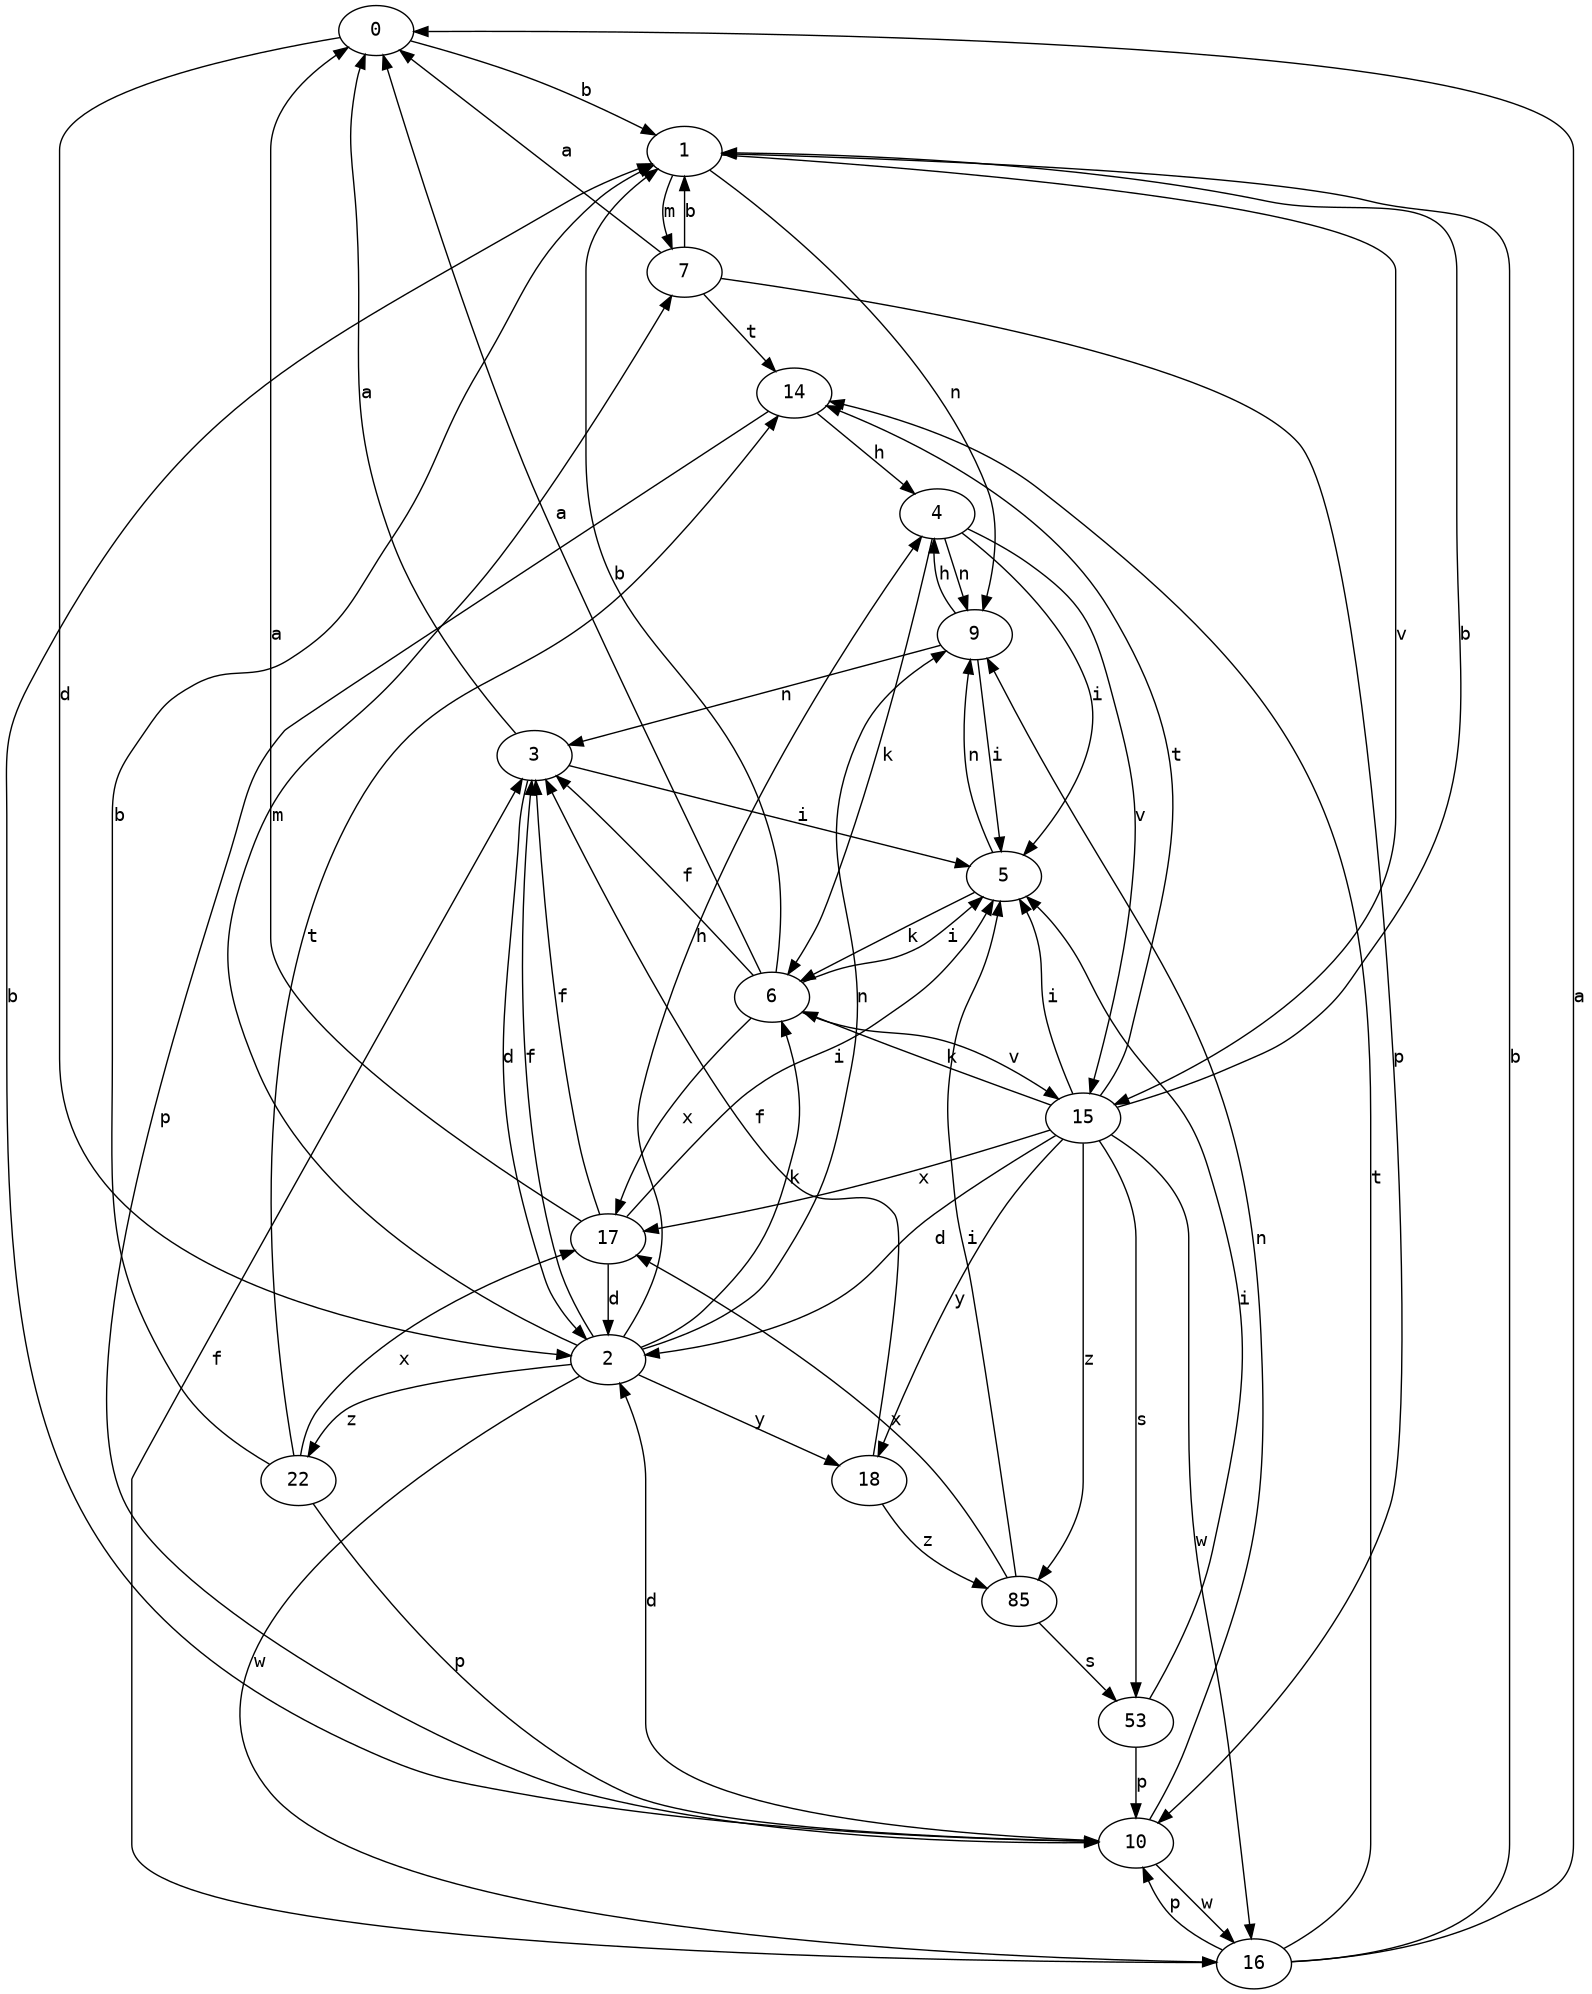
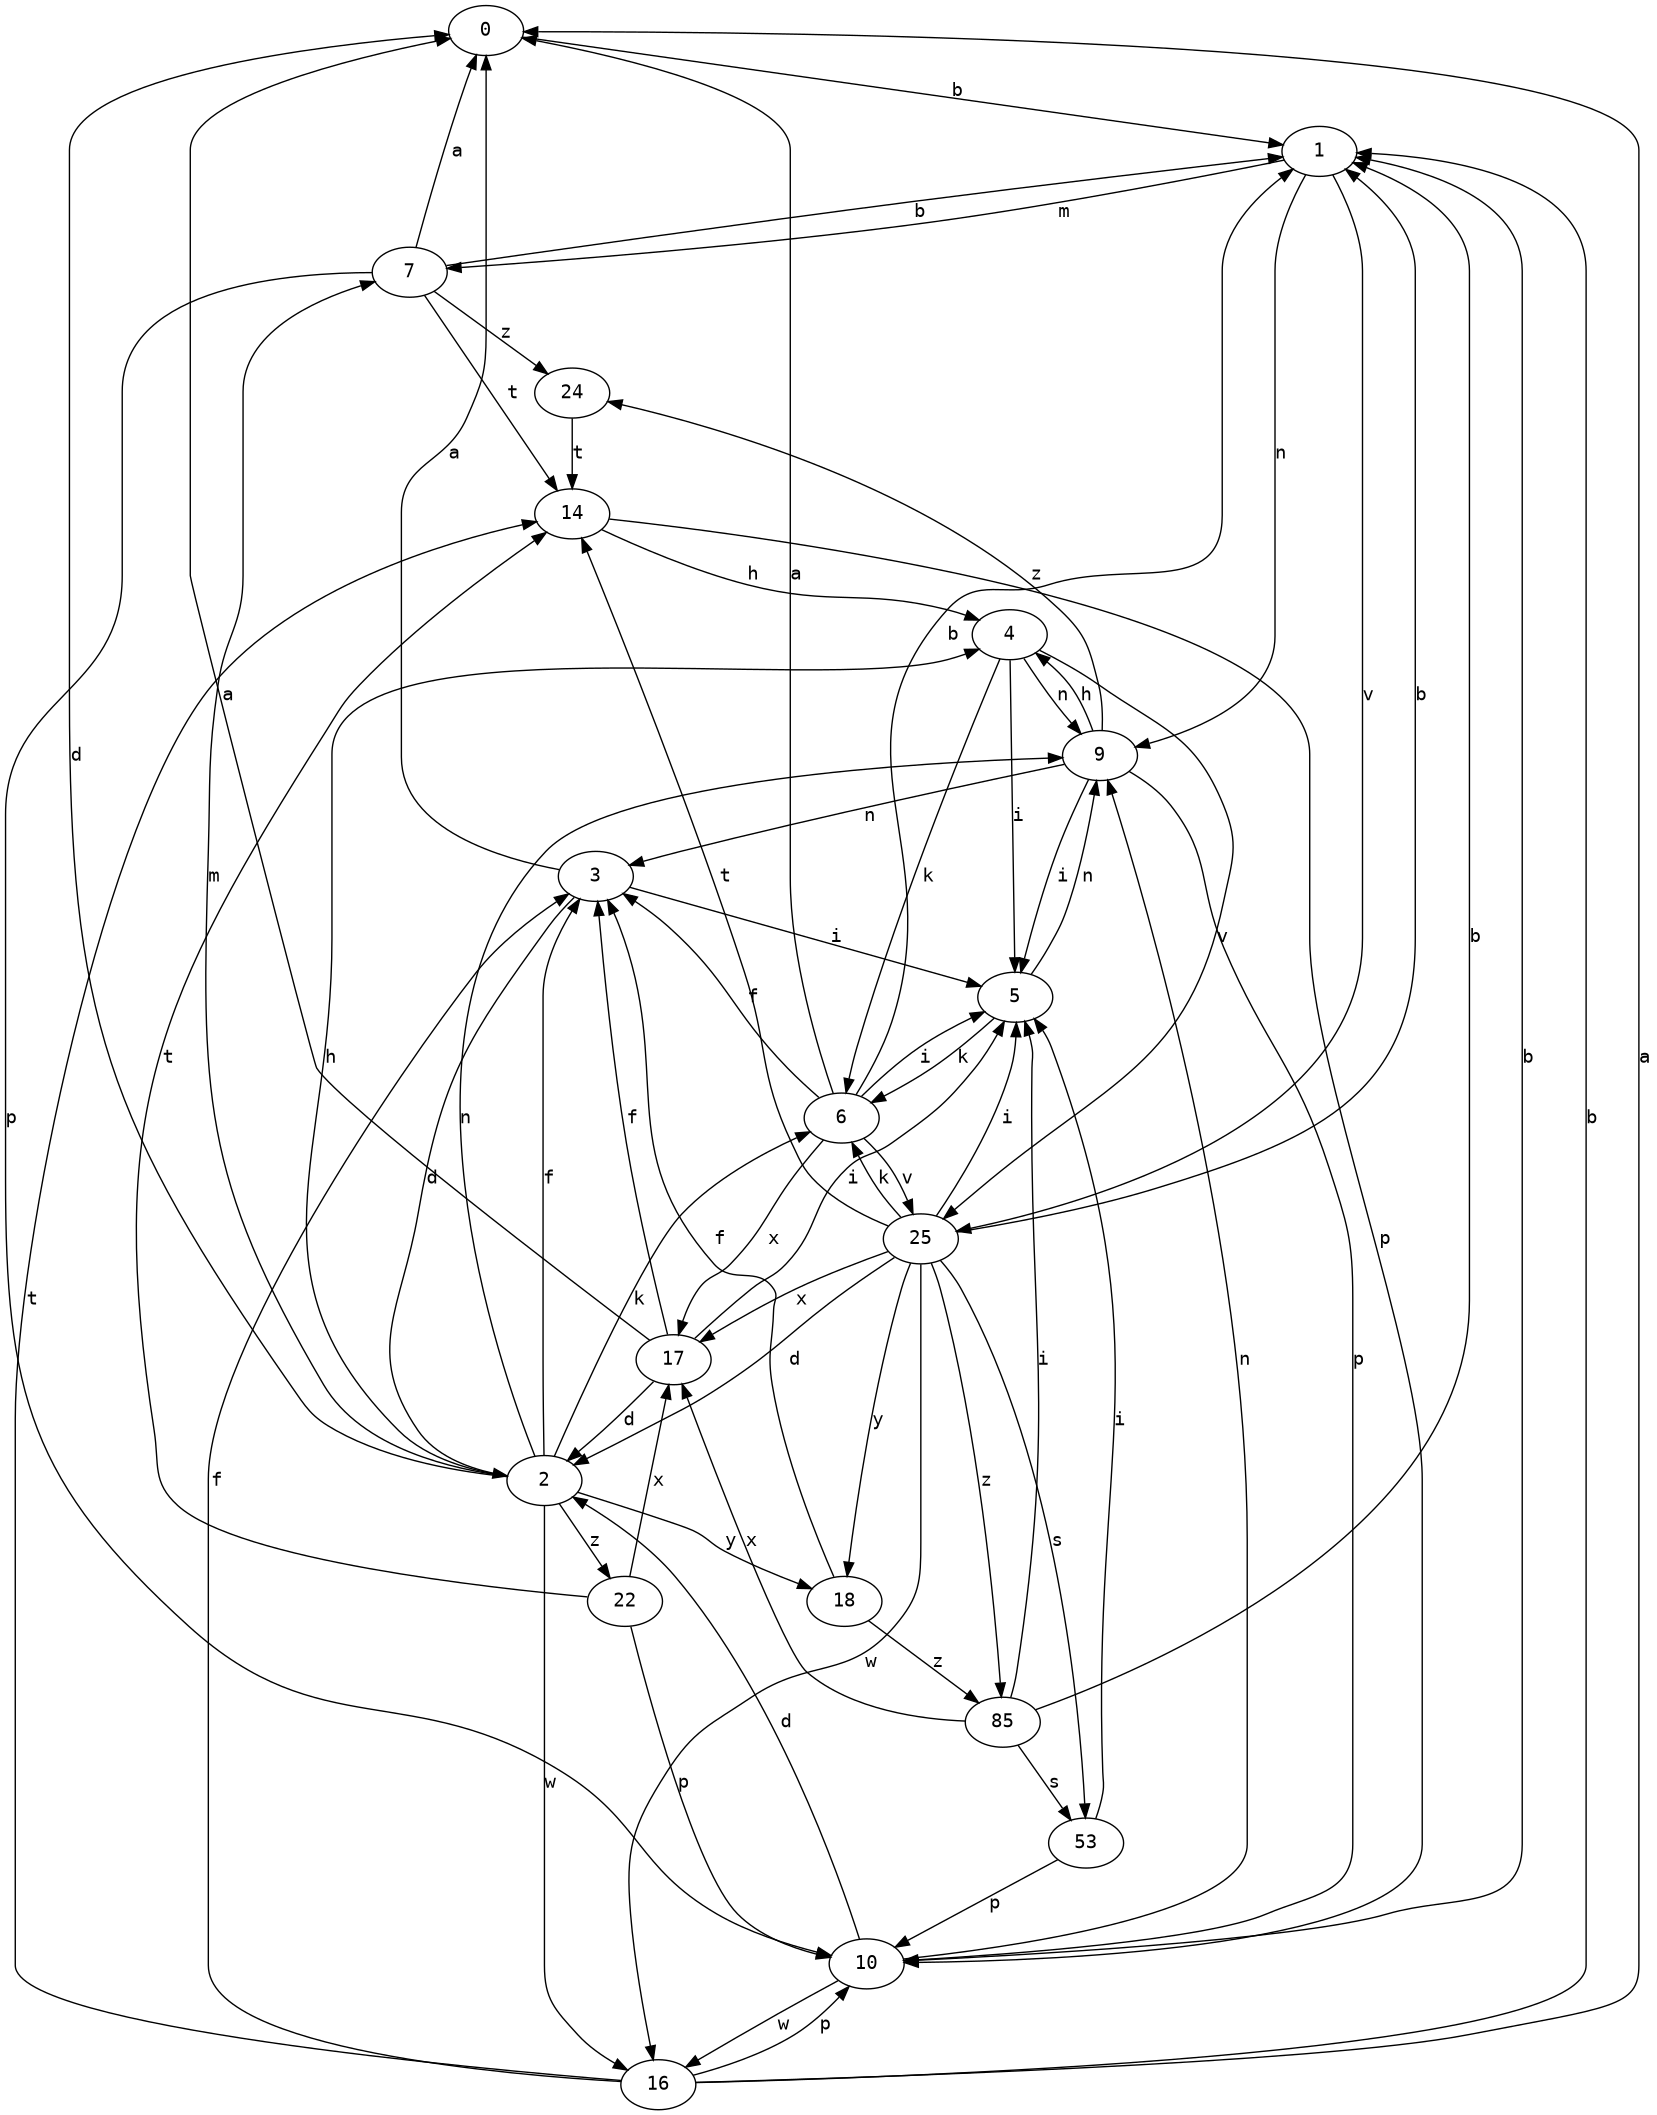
none -> (572, 393)
(140, 739) -> (1469, 1024)
(60, 762) -> (70, 716)
(1083, 1118) -> (921, 1239)
none -> (1353, 1515)
